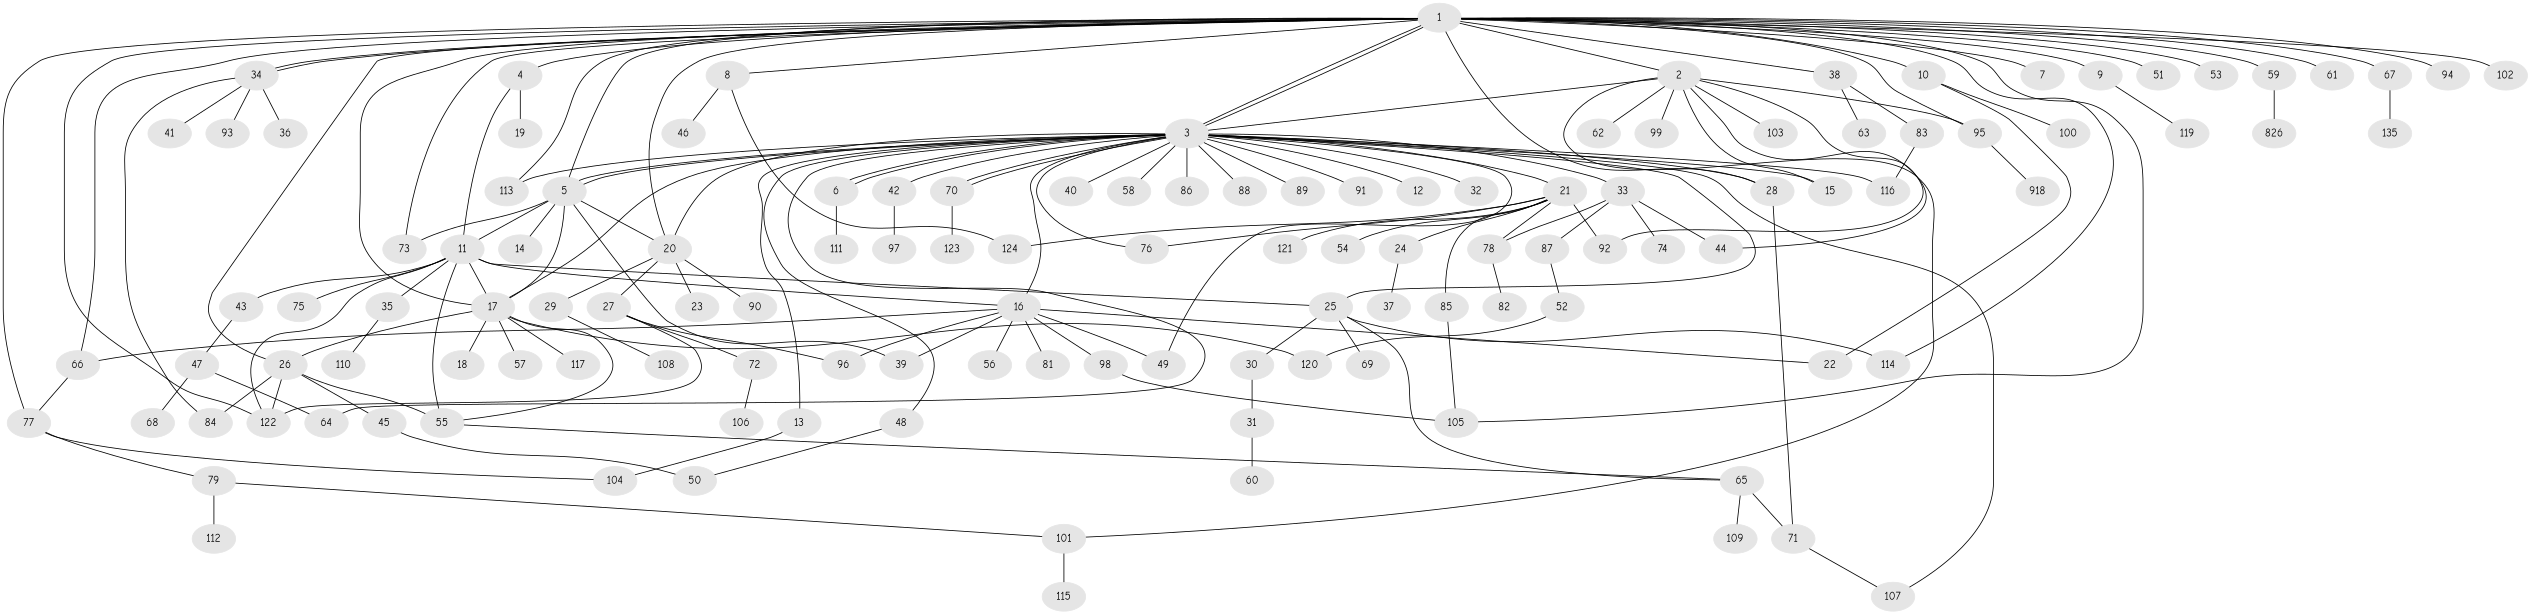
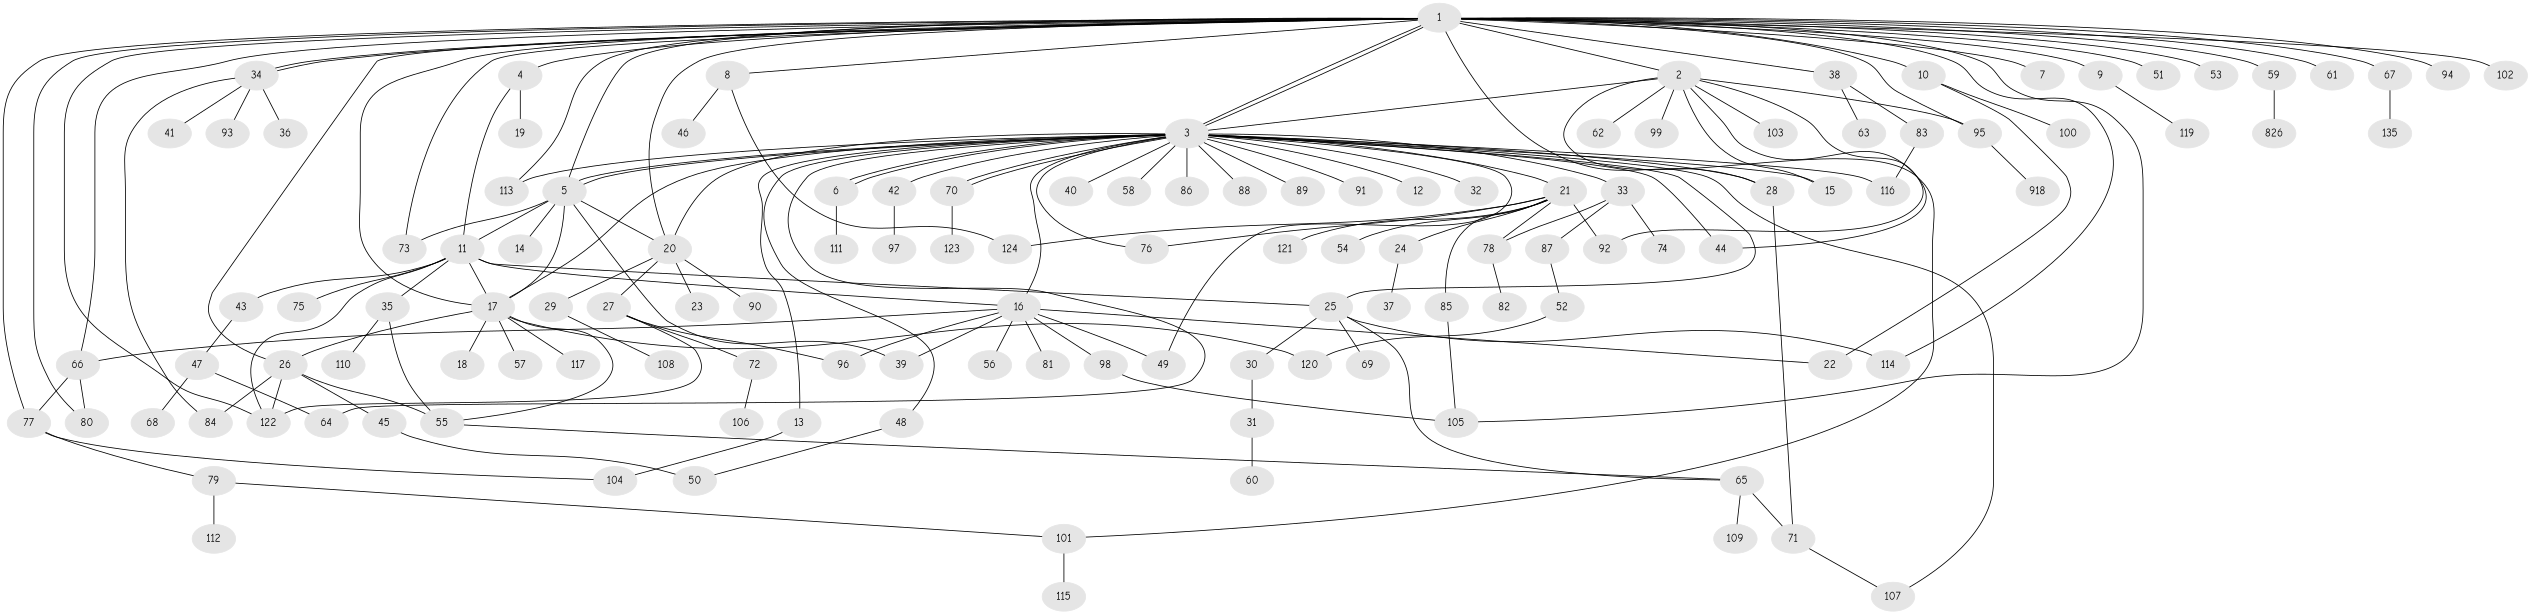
(1672, 220) -> (1473, 153)
(435, 338) -> (402, 370)
none -> (87, 423)
